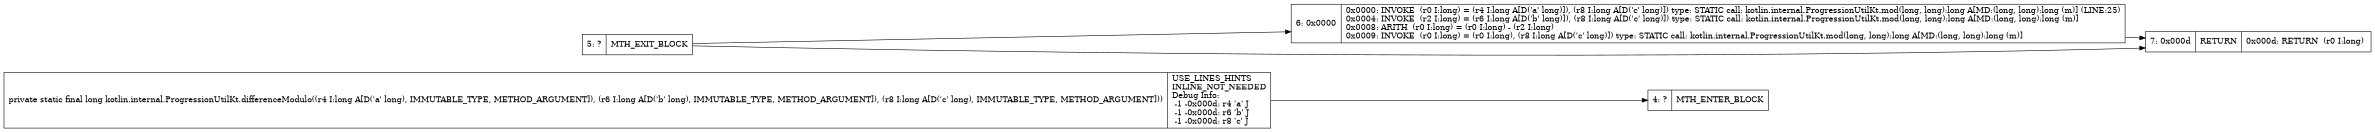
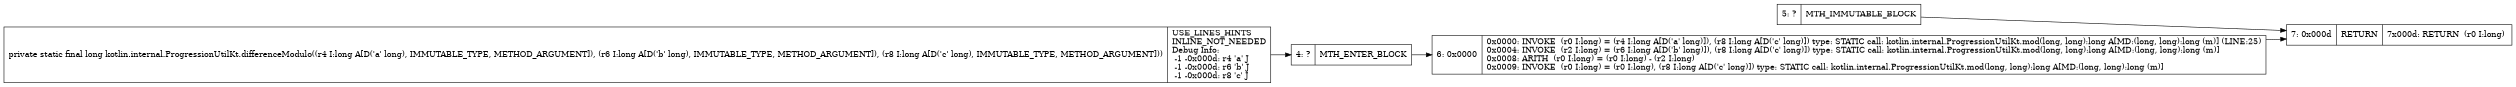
(989, 38) -> (1419, 55)
(2306, 41) -> (2447, 35)
(649, 44) -> (1861, 14)
